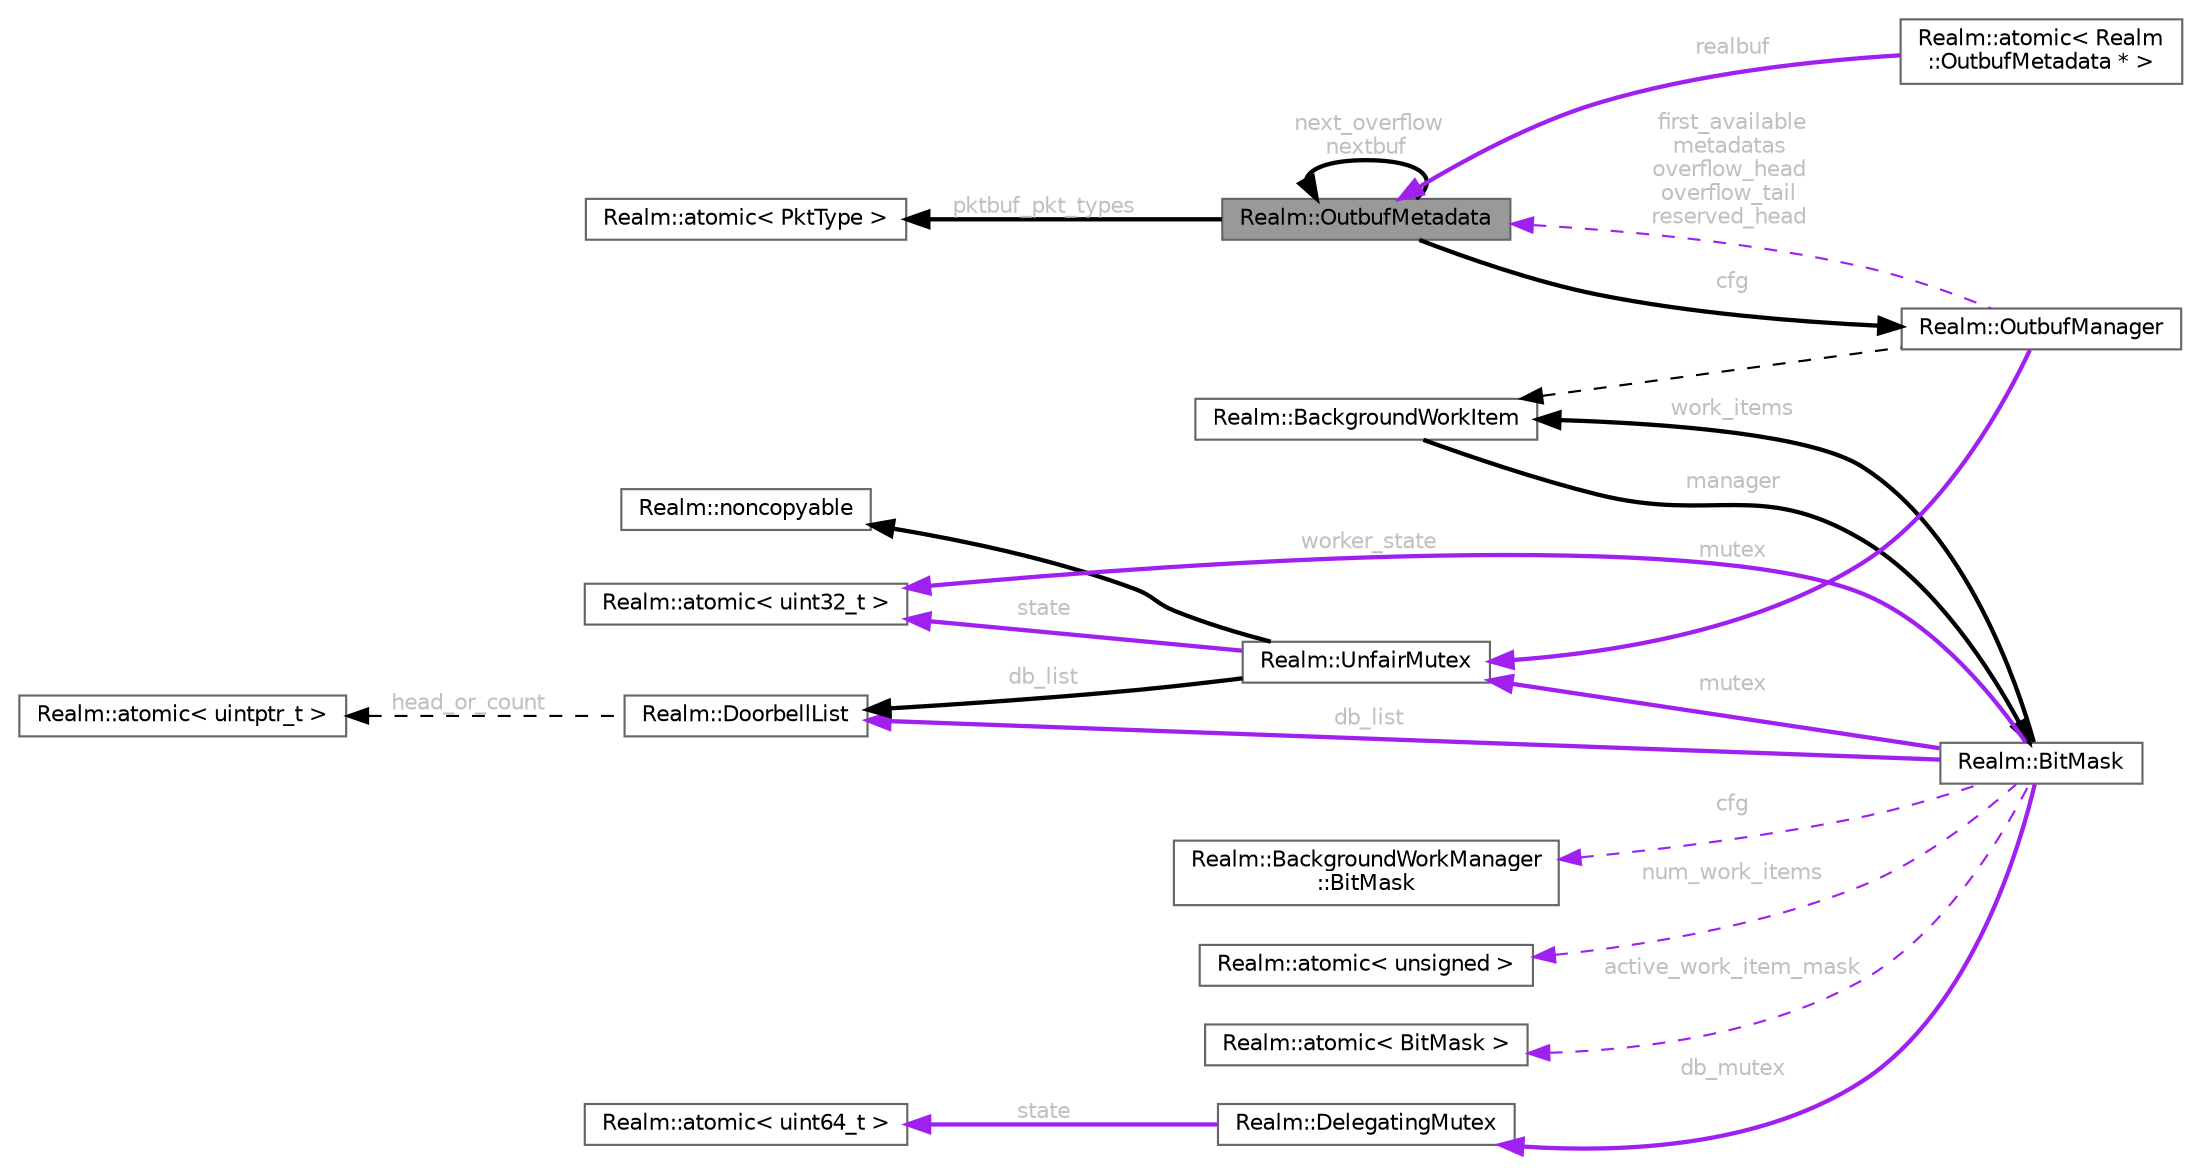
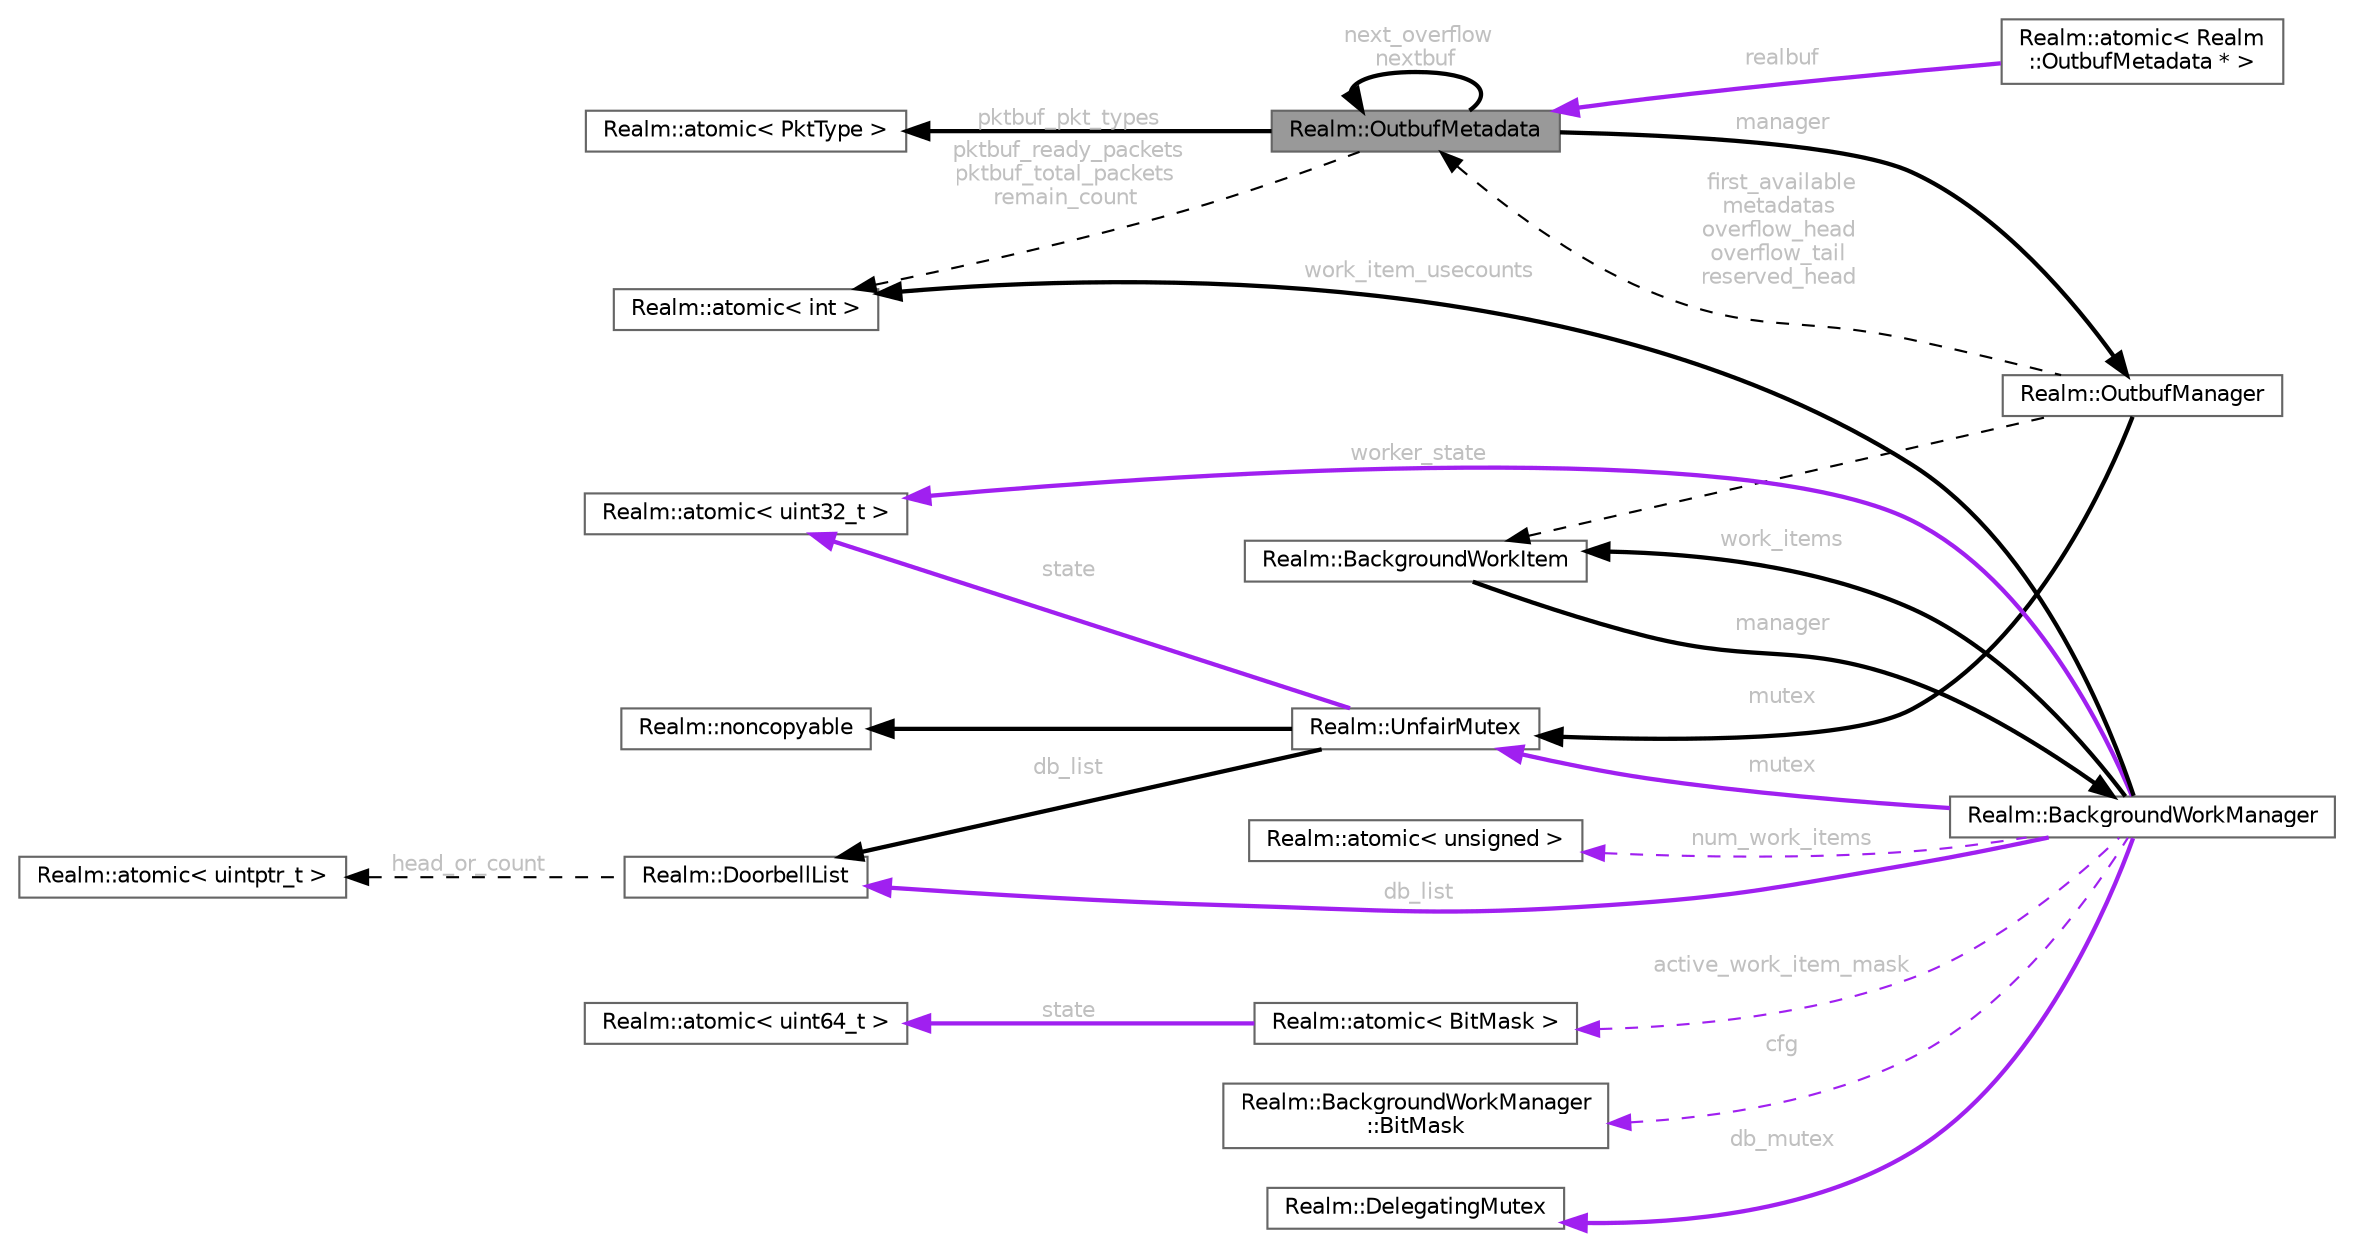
(1766, 249) -> (1741, 318)
(1730, 283) -> (1779, 124)
none -> (746, 310)
(1793, 598) -> (1920, 704)
(2041, 763) -> (2142, 817)
(1073, 1124) -> (1092, 1023)
